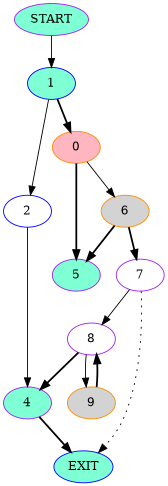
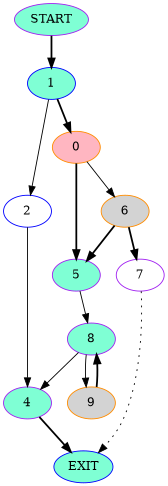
(51, 47) -> (51, 47)
(119, 304) -> (83, 303)
(91, 339) -> (91, 339)
(63, 368) -> (63, 368)
